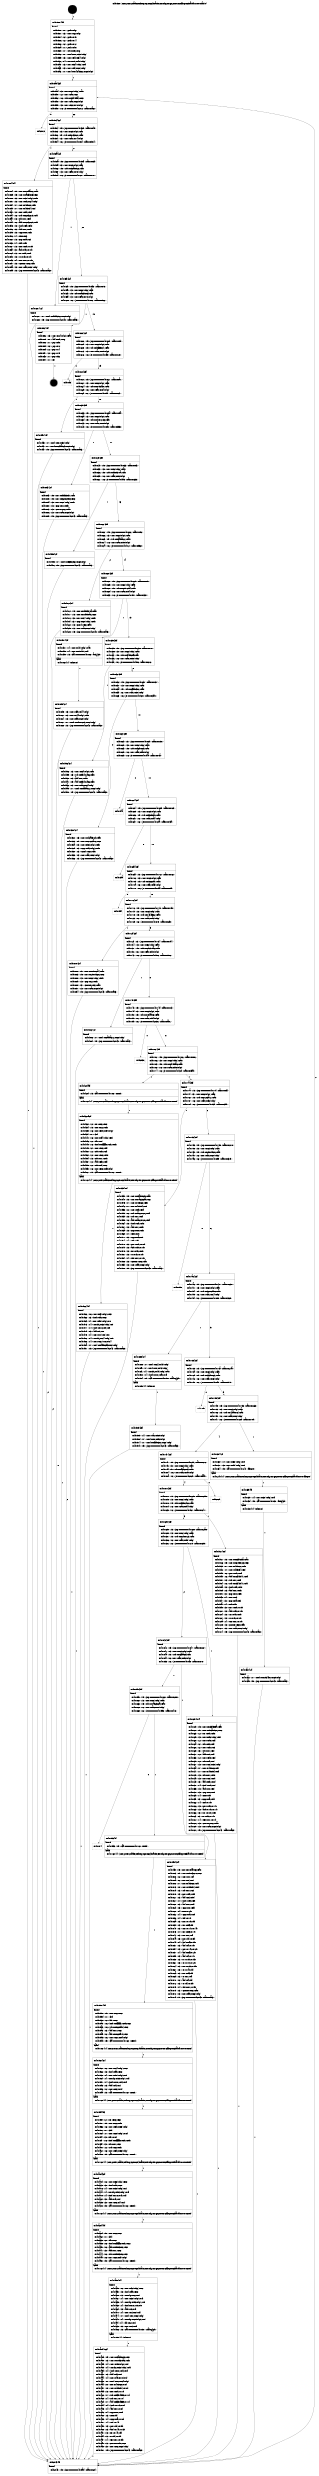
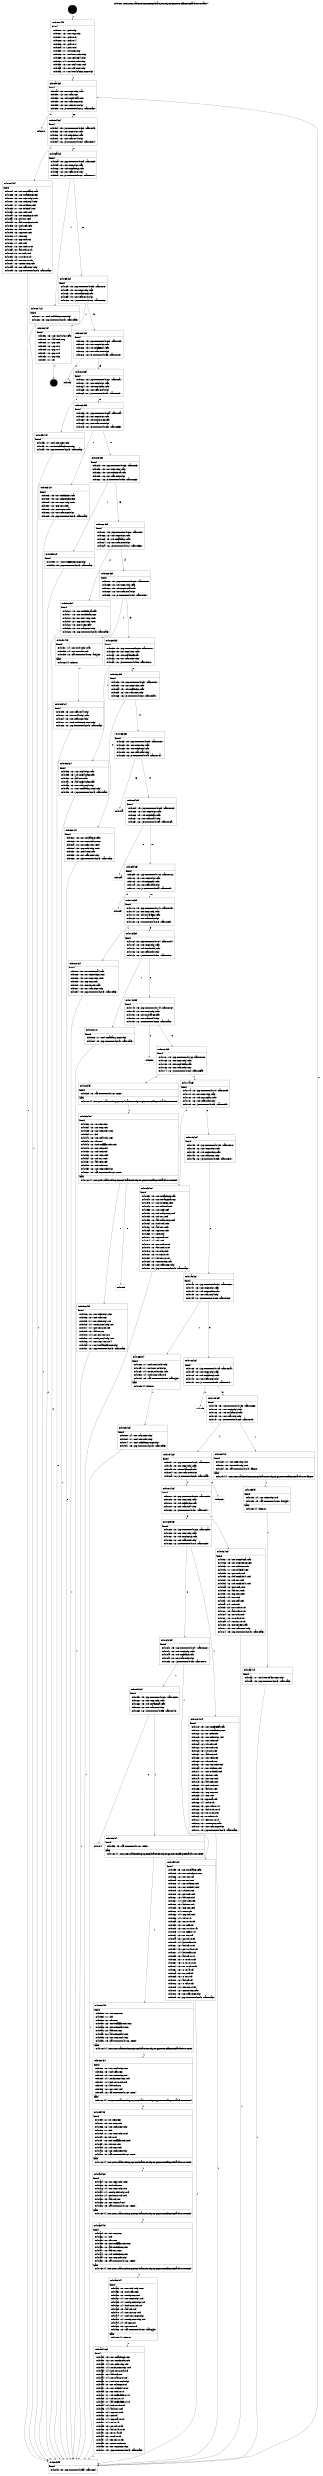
(135, 778) -> (136, 778)
(192, 1223) -> (124, 1233)
